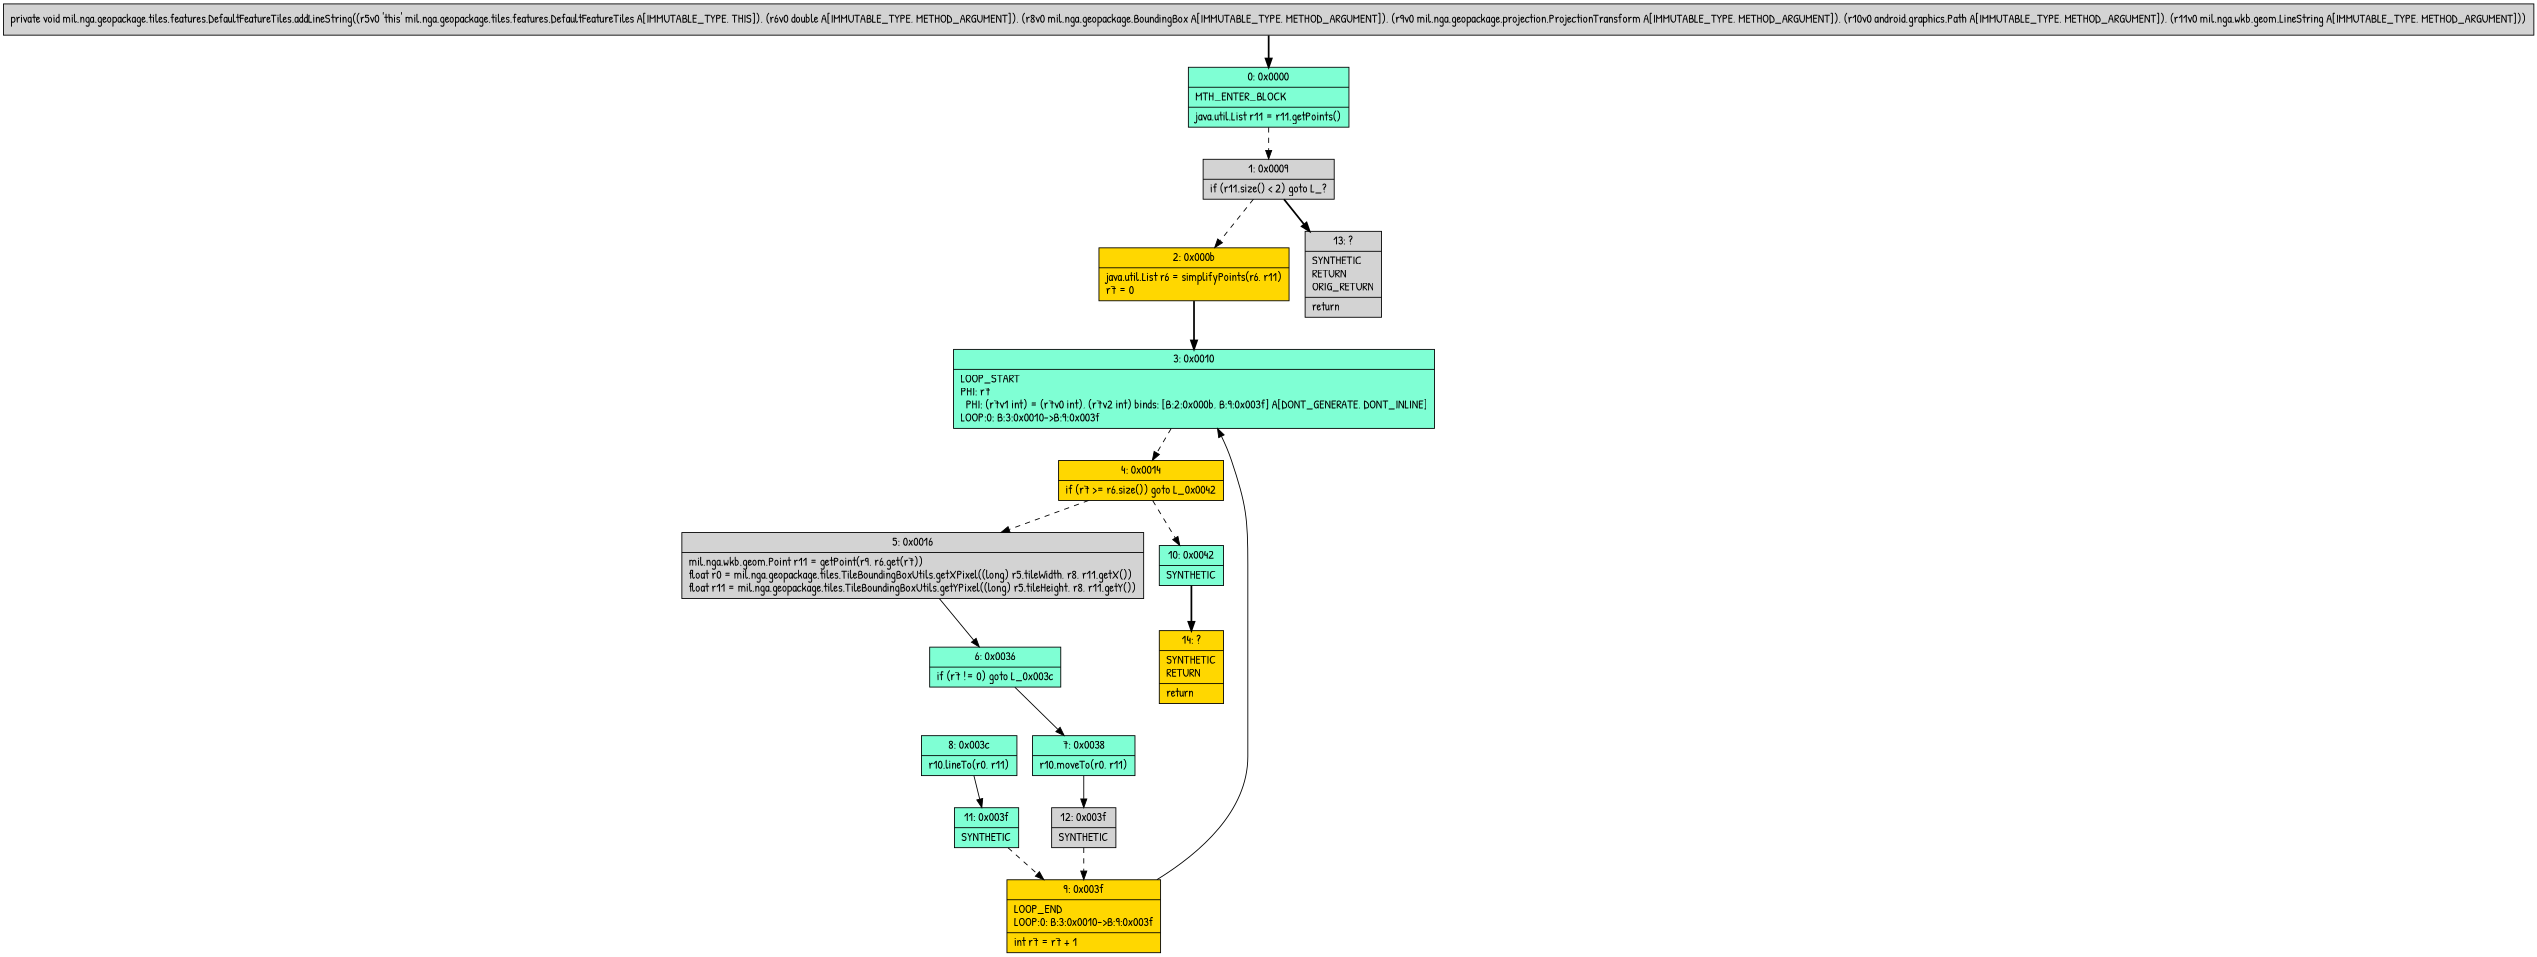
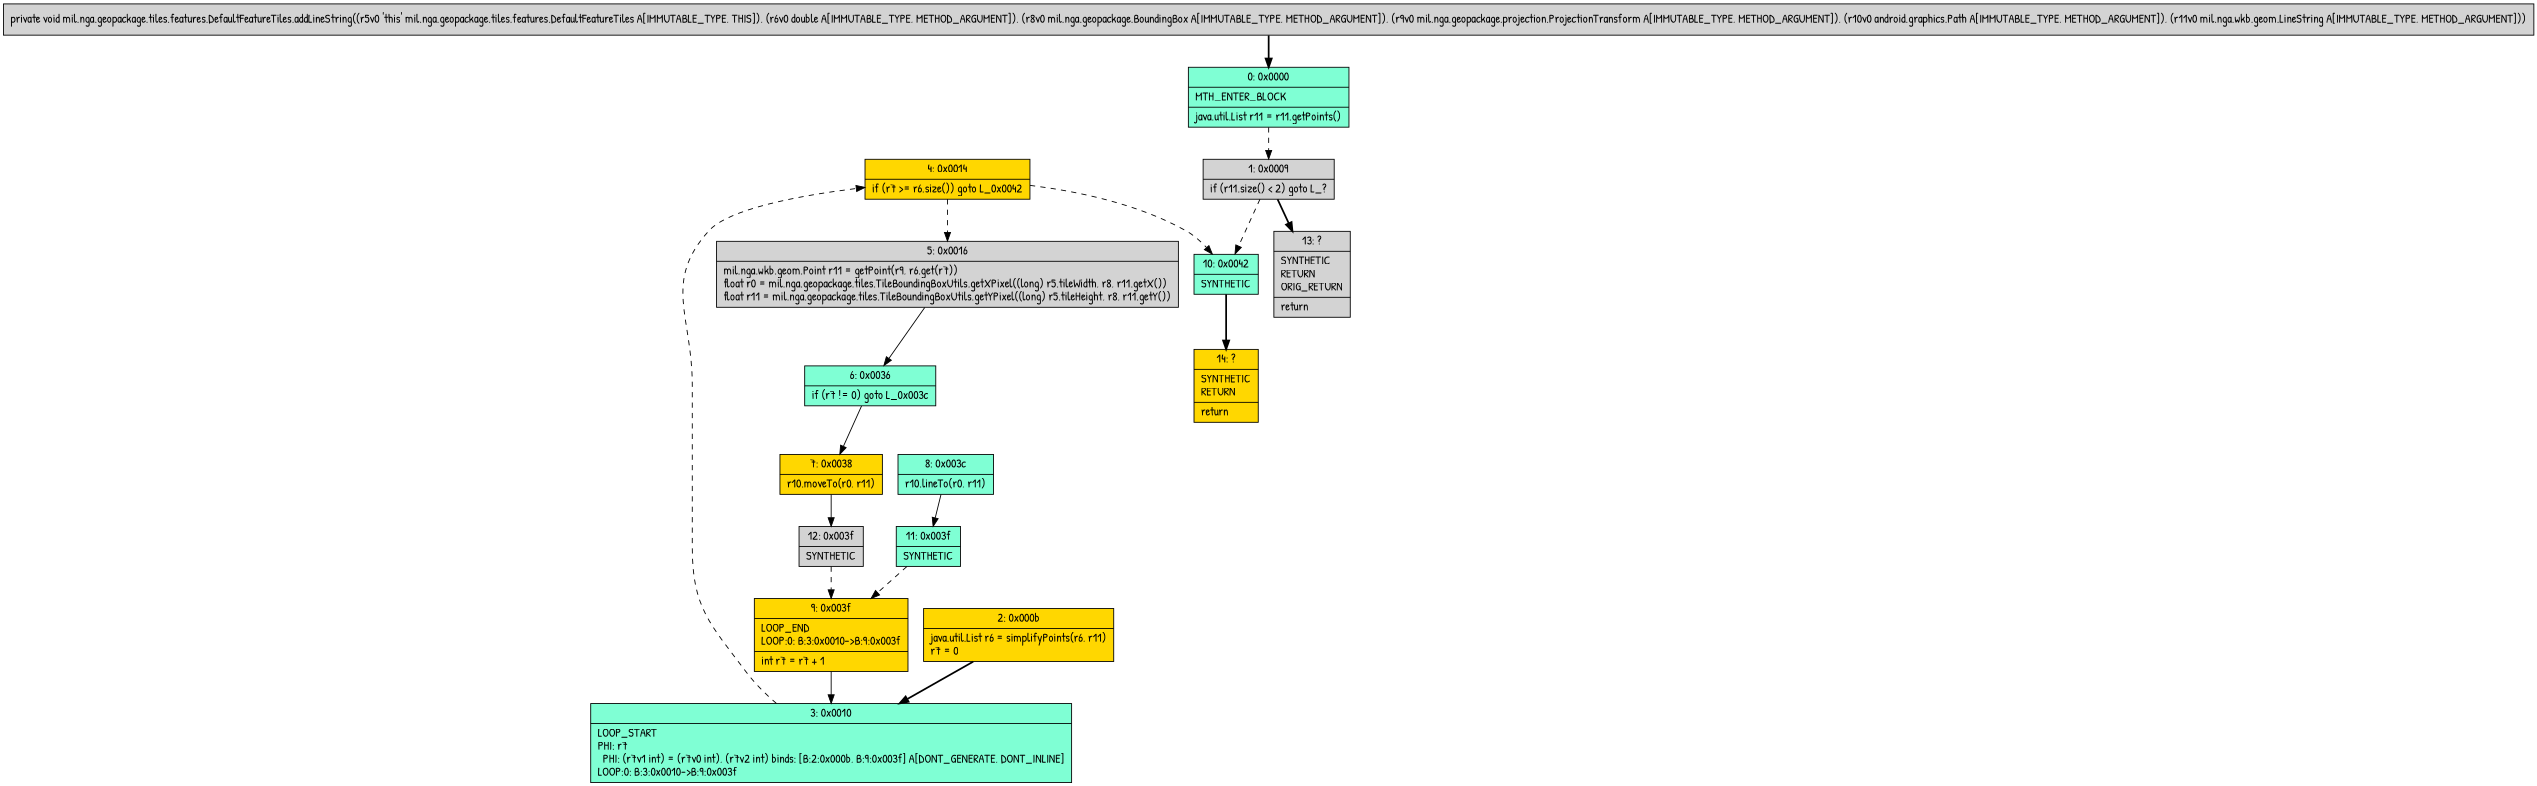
(1237, 220) -> (1249, 223)
(1084, 756) -> (831, 474)
